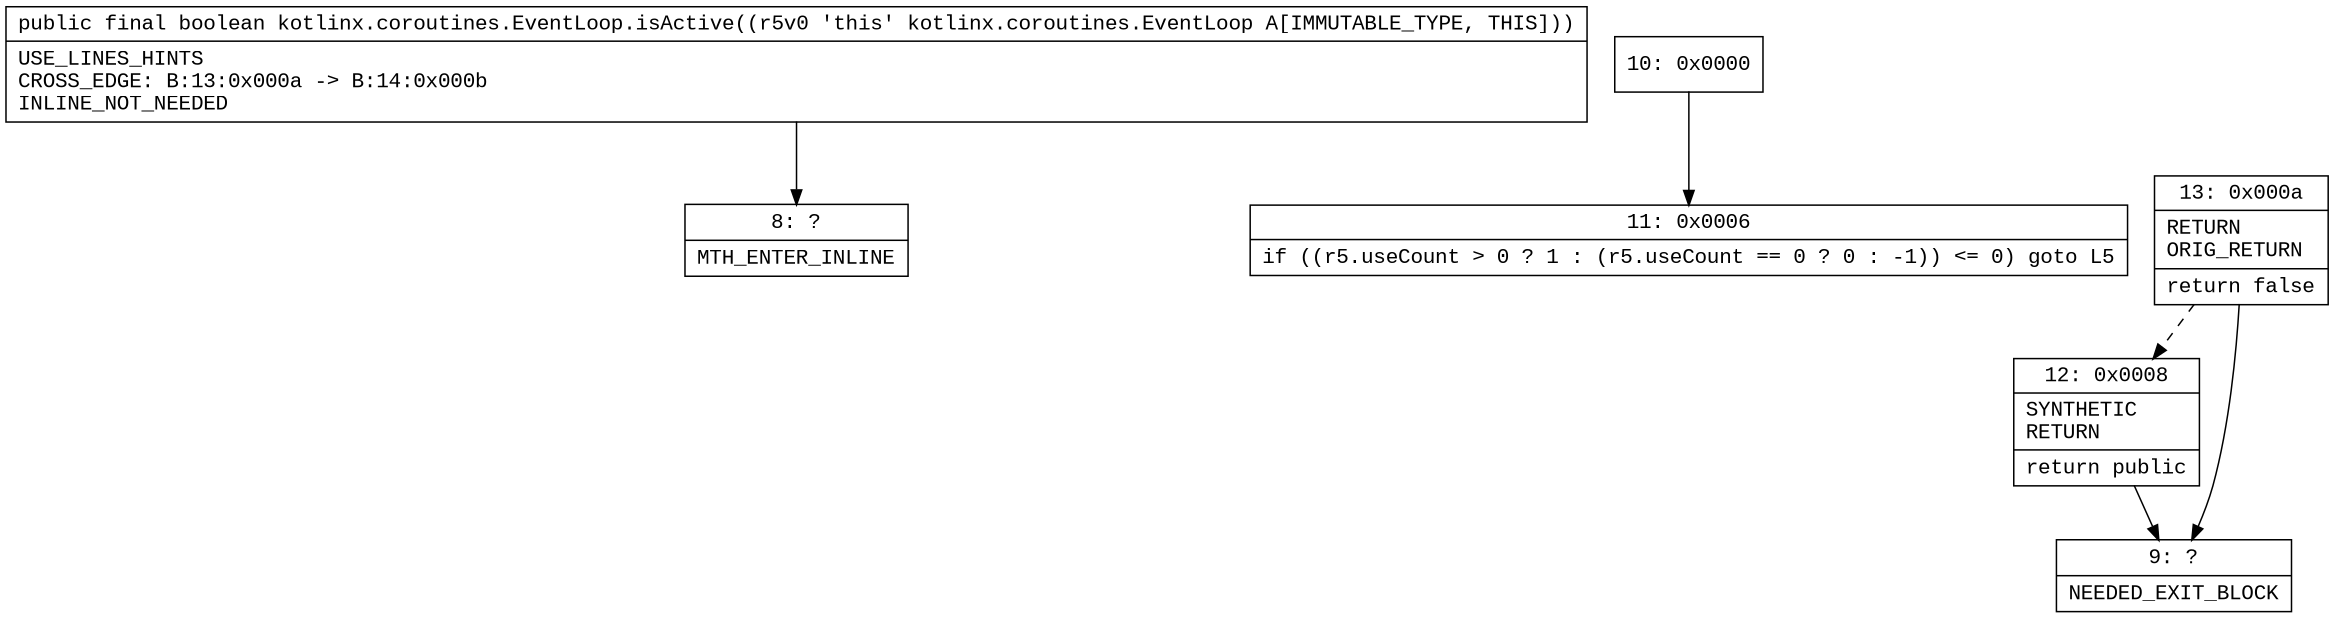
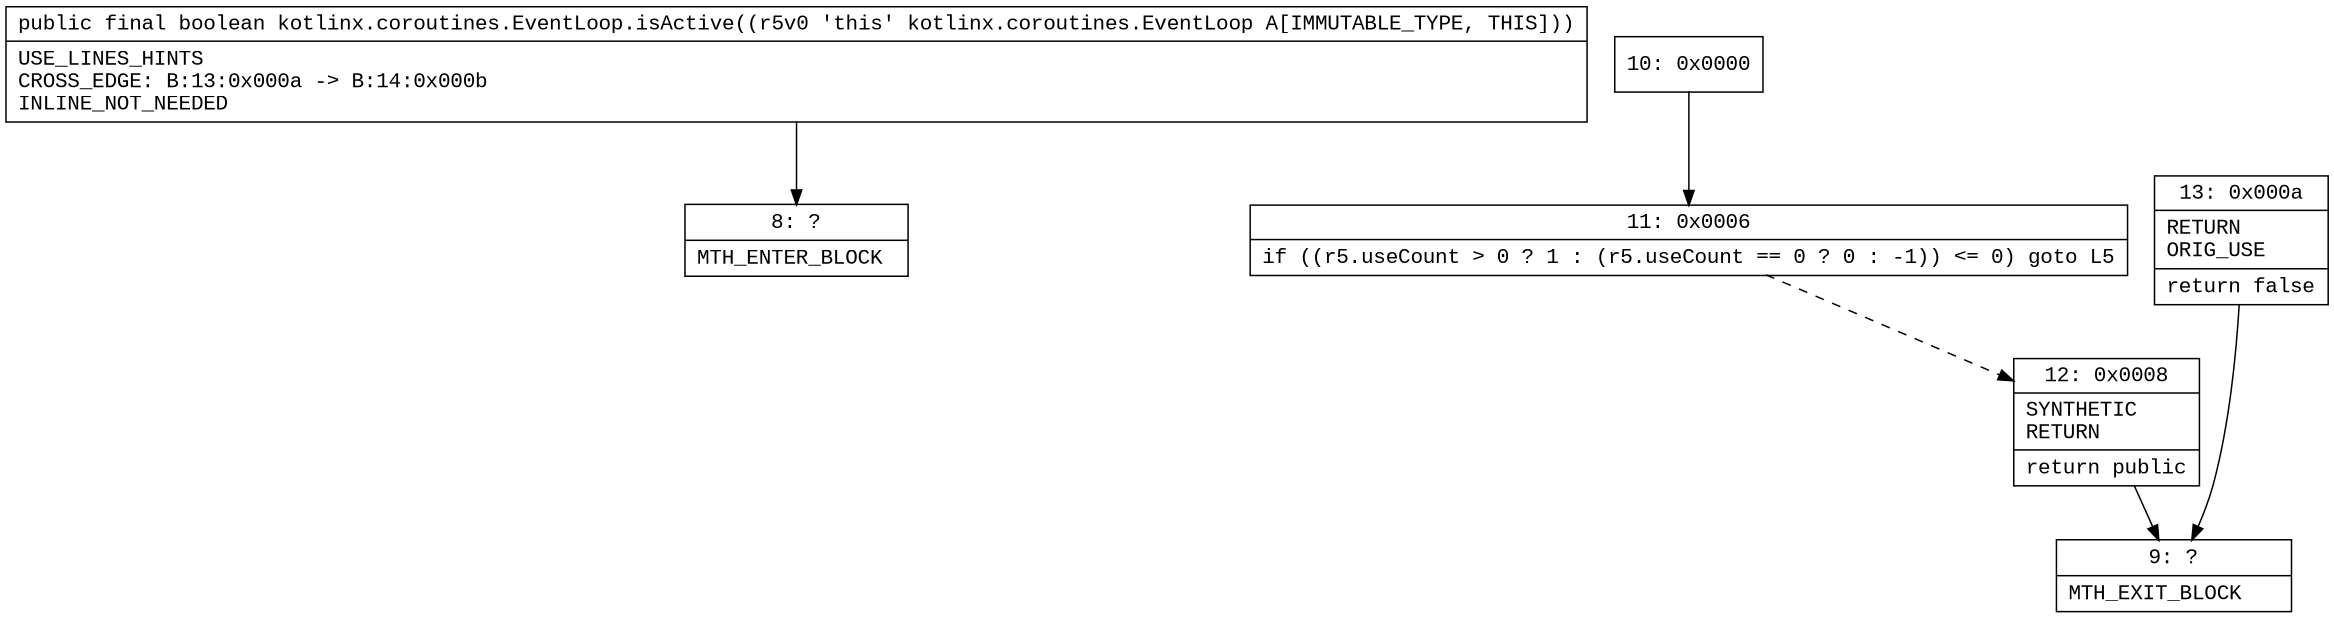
(2235, 250) -> (2217, 250)
(797, 258) -> (790, 258)
(2178, 326) -> (1883, 325)
(2174, 593) -> (2155, 593)
